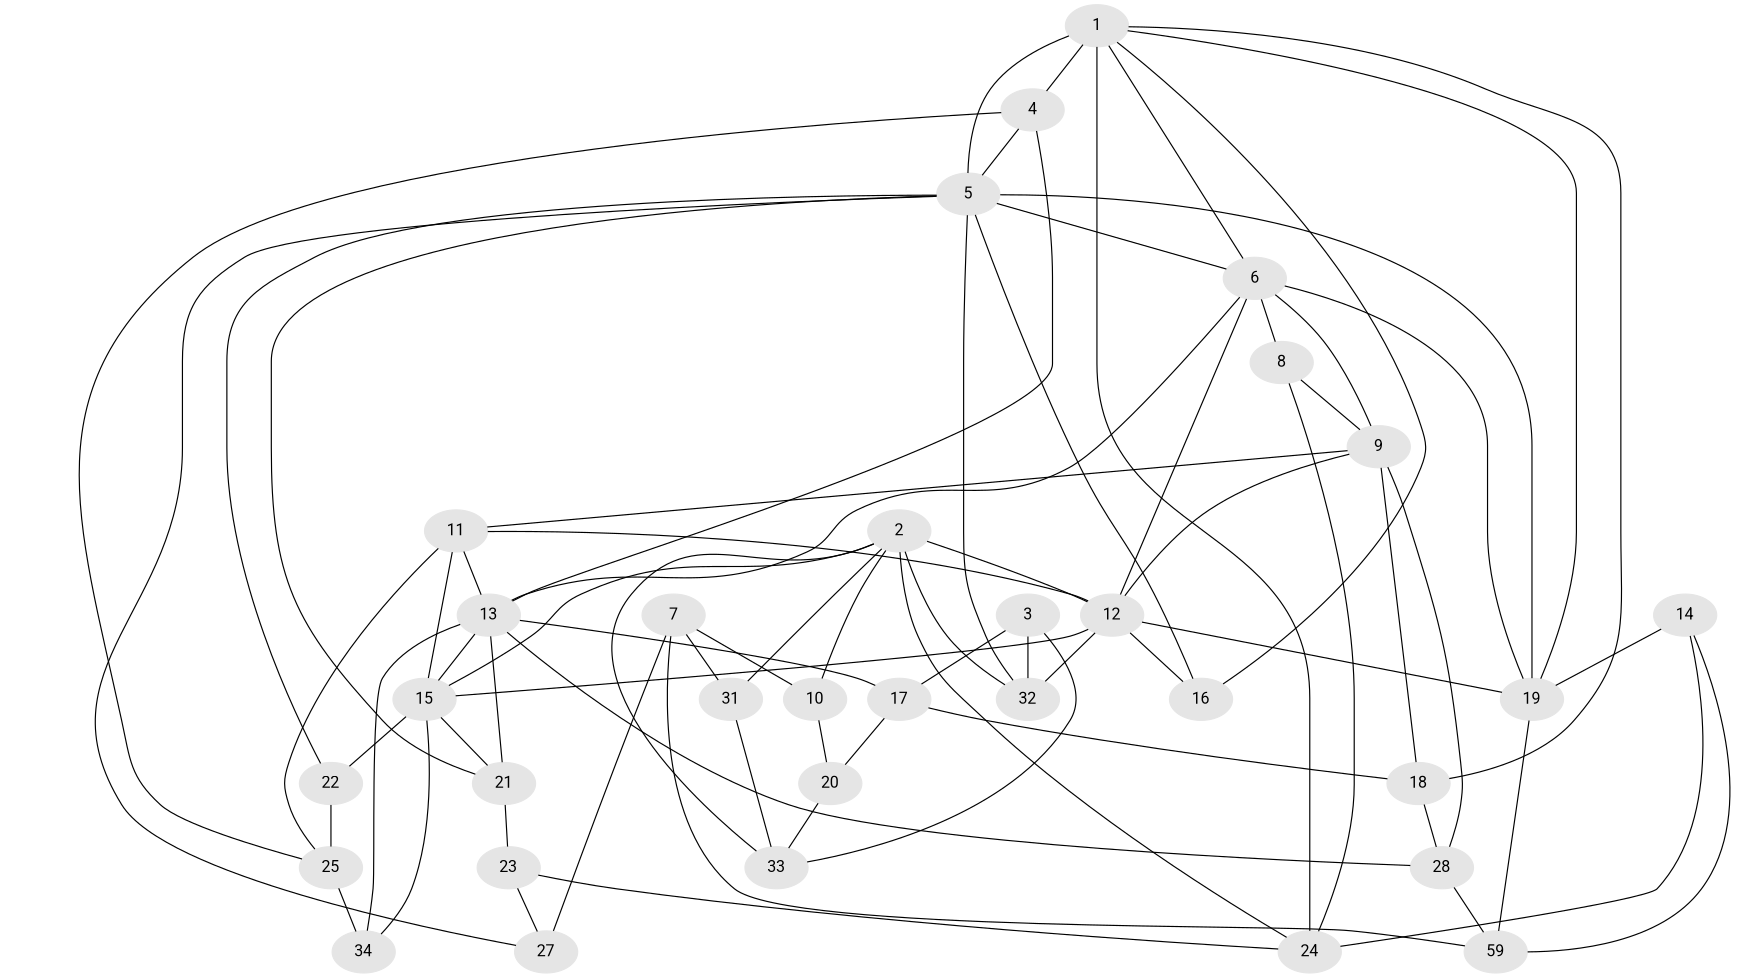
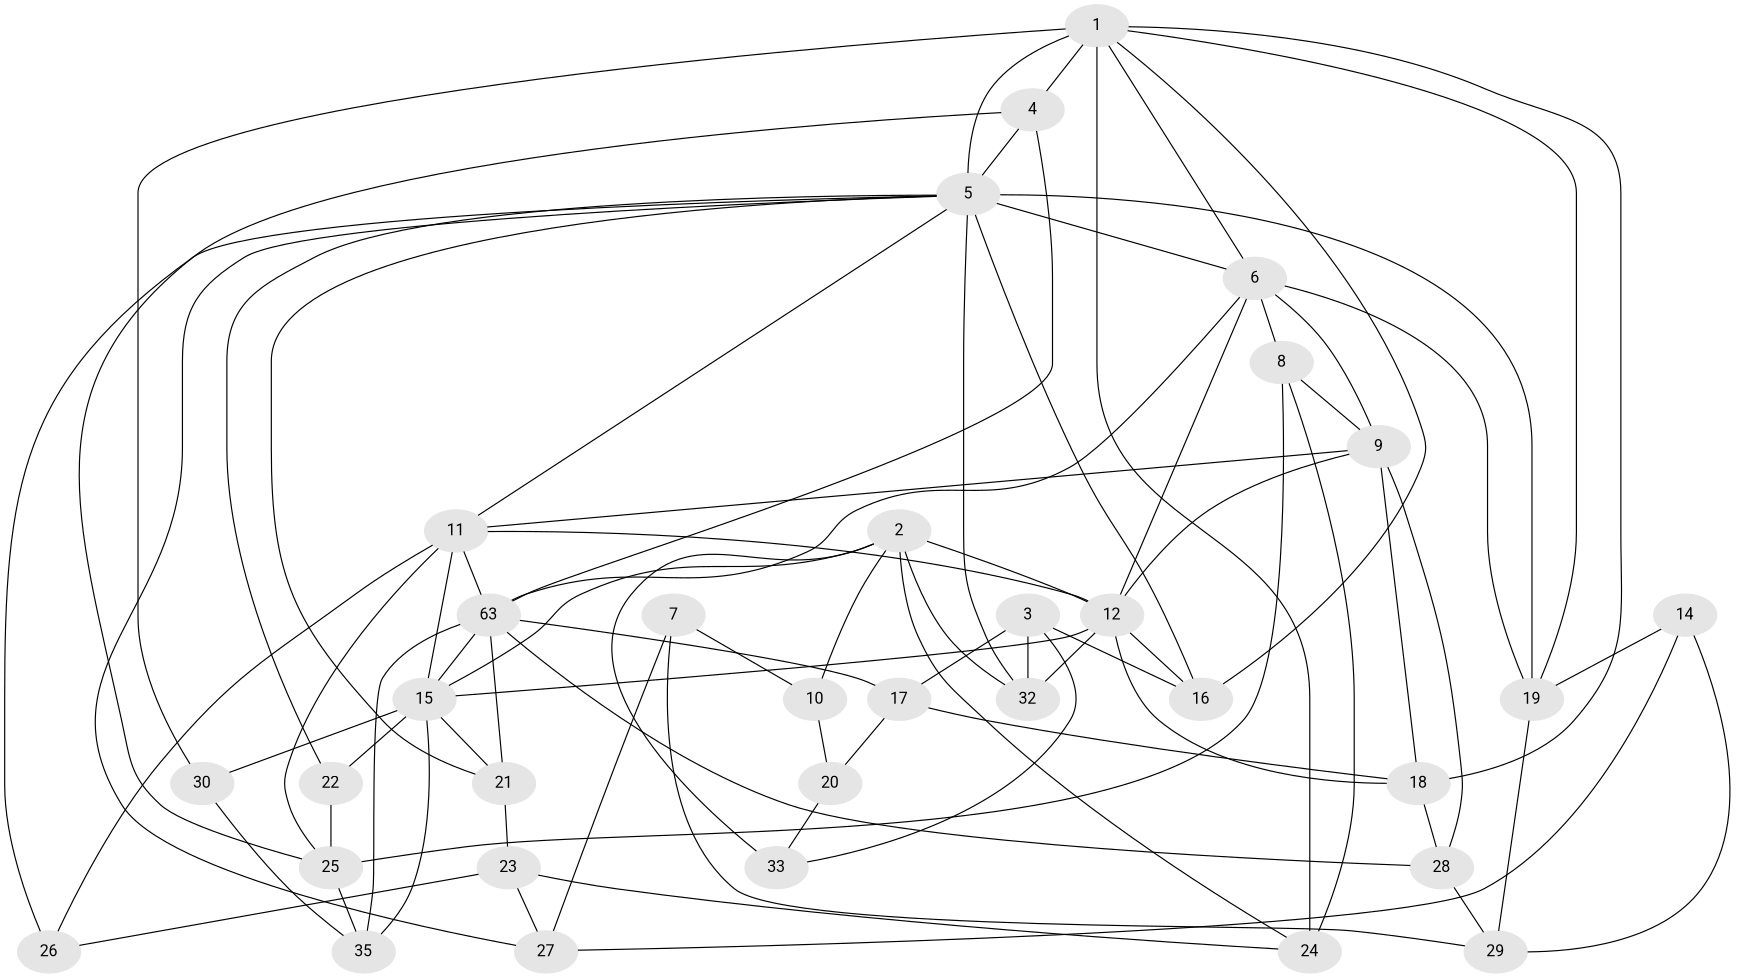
none -> (712, 362)
(489, 615) -> (489, 615)
none -> (1111, 656)
(1322, 657) -> (1191, 742)
(731, 699) -> none
none -> (202, 784)
none -> (983, 813)
(1630, 897) -> (1287, 920)
none -> (49, 952)
(364, 952) -> (364, 952)
(1496, 952) -> (1496, 952)
